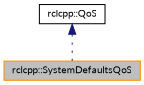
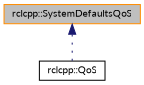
(72, 48) -> (72, 48)
